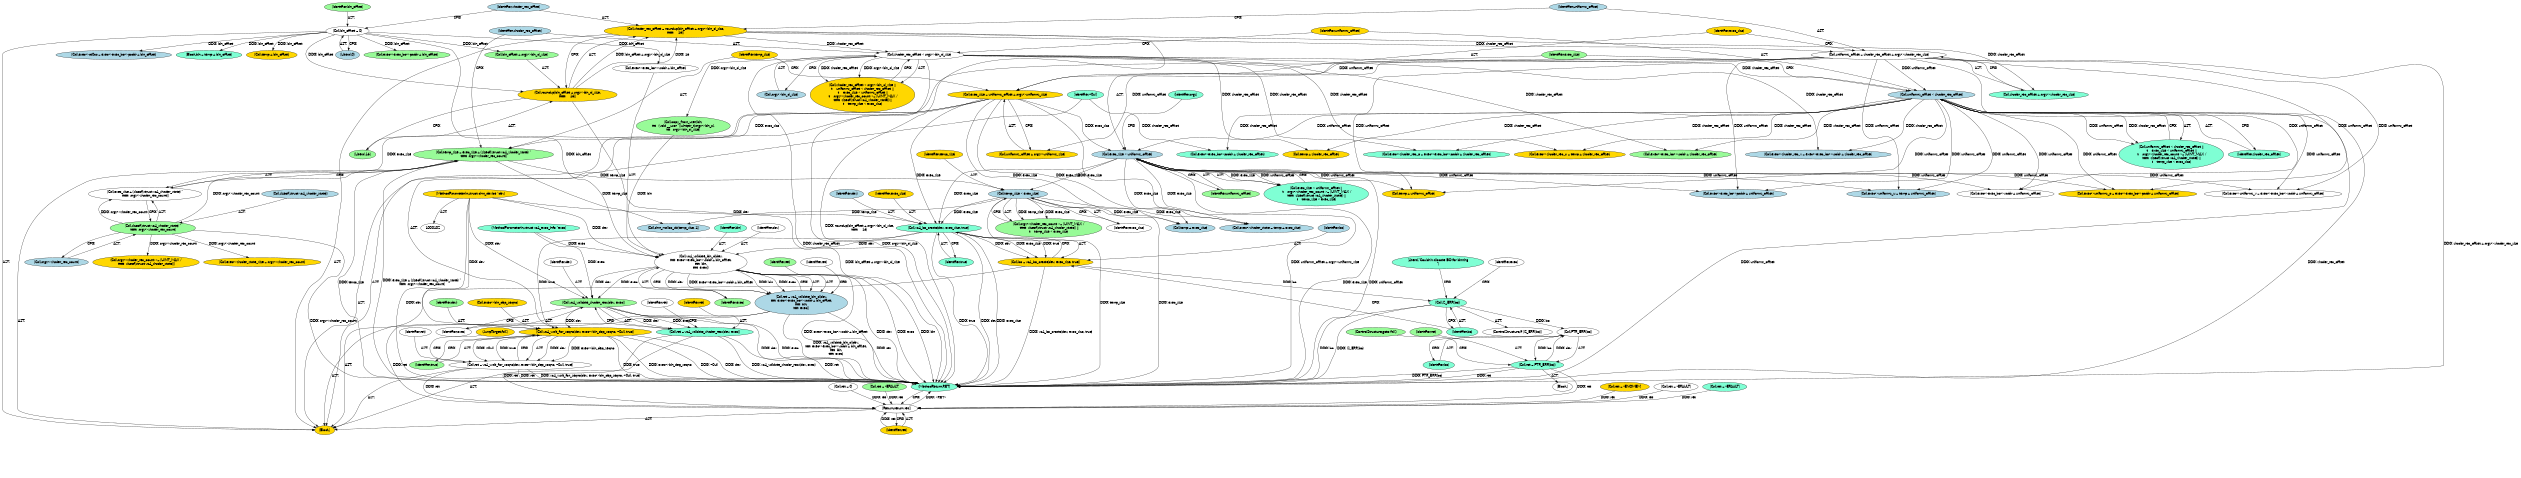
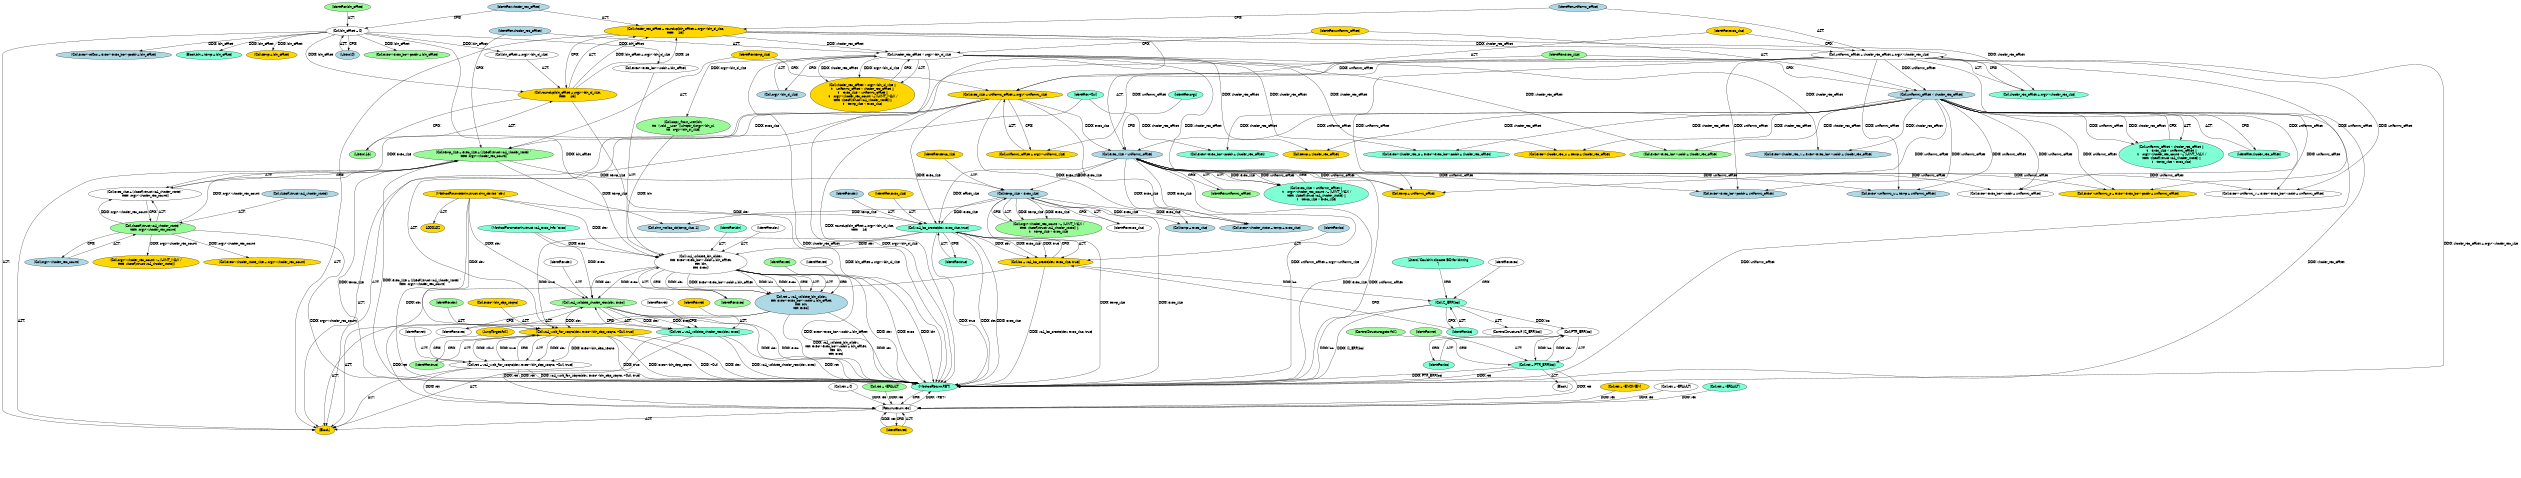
(522, 55) -> (522, 55)
(1391, 59) -> (1193, 114)
(1038, 179) -> none
(966, 194) -> (966, 194)
(433, 228) -> (433, 228)
